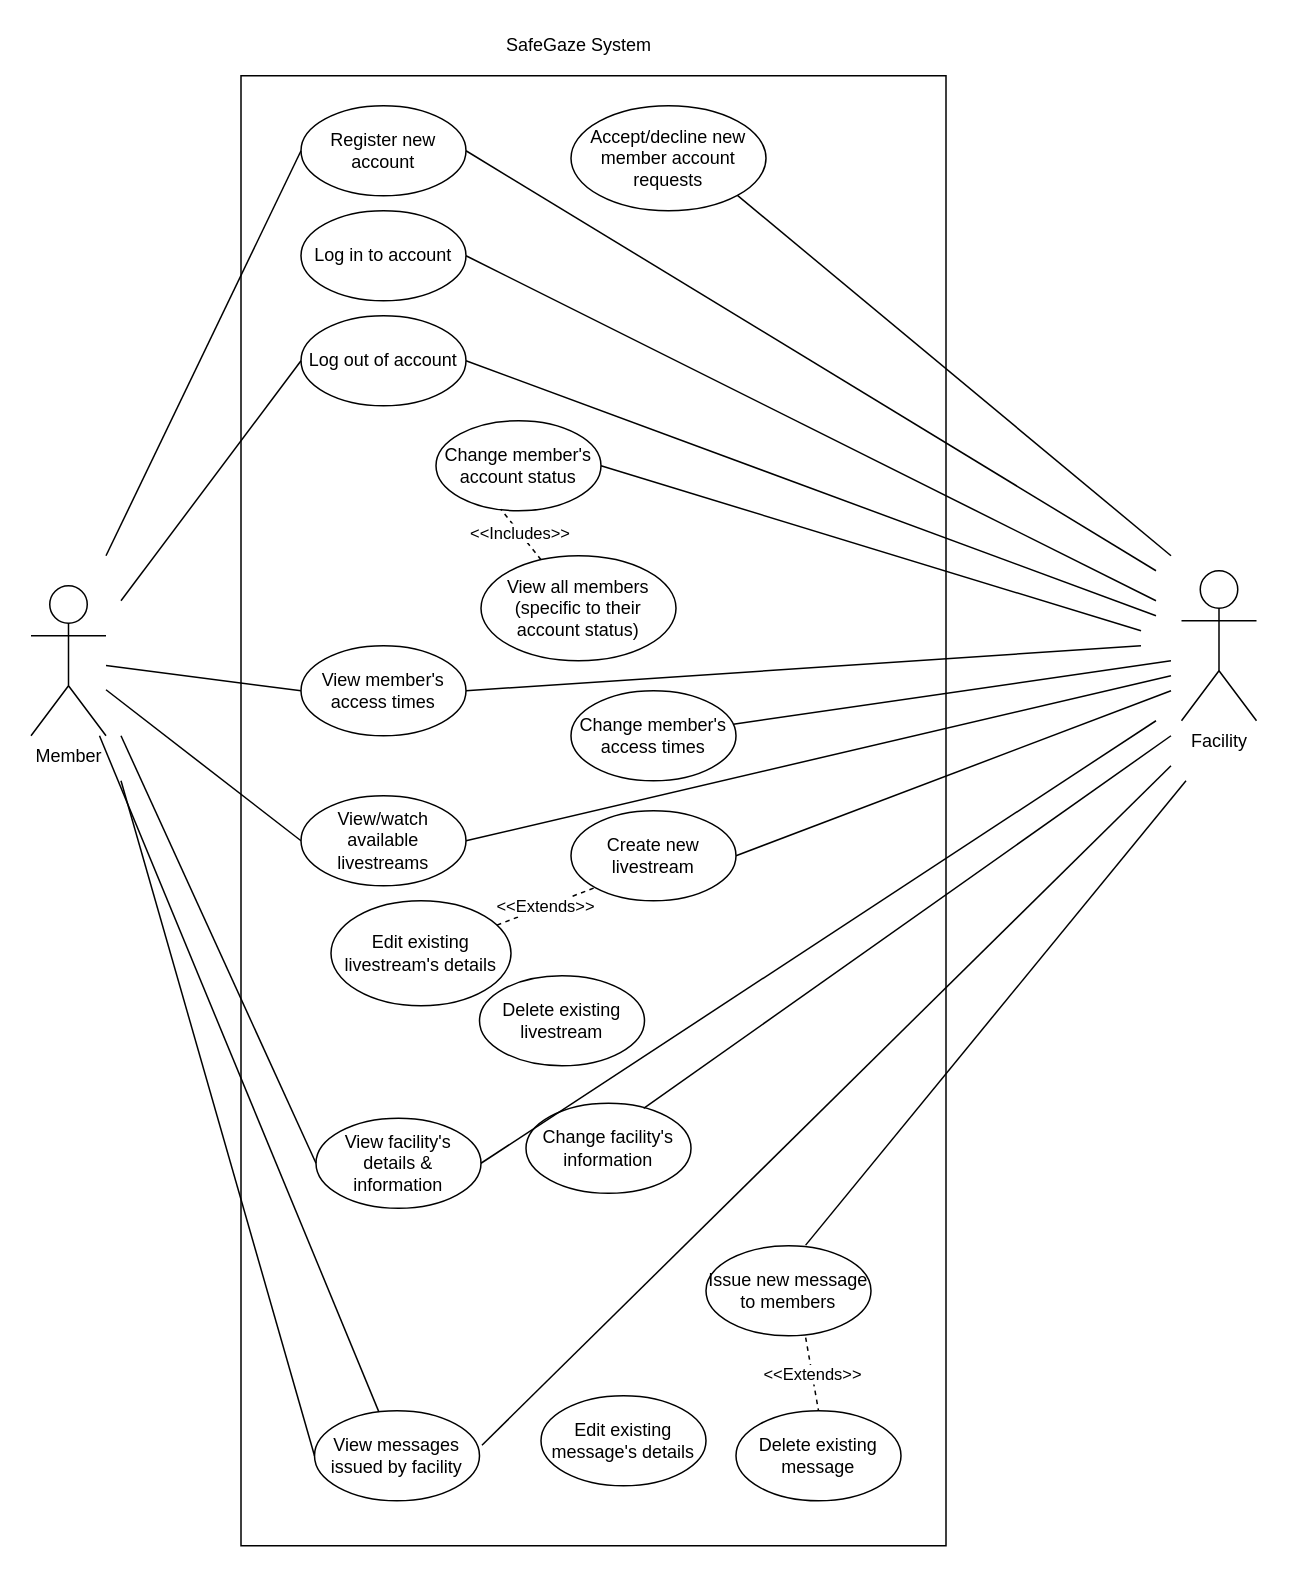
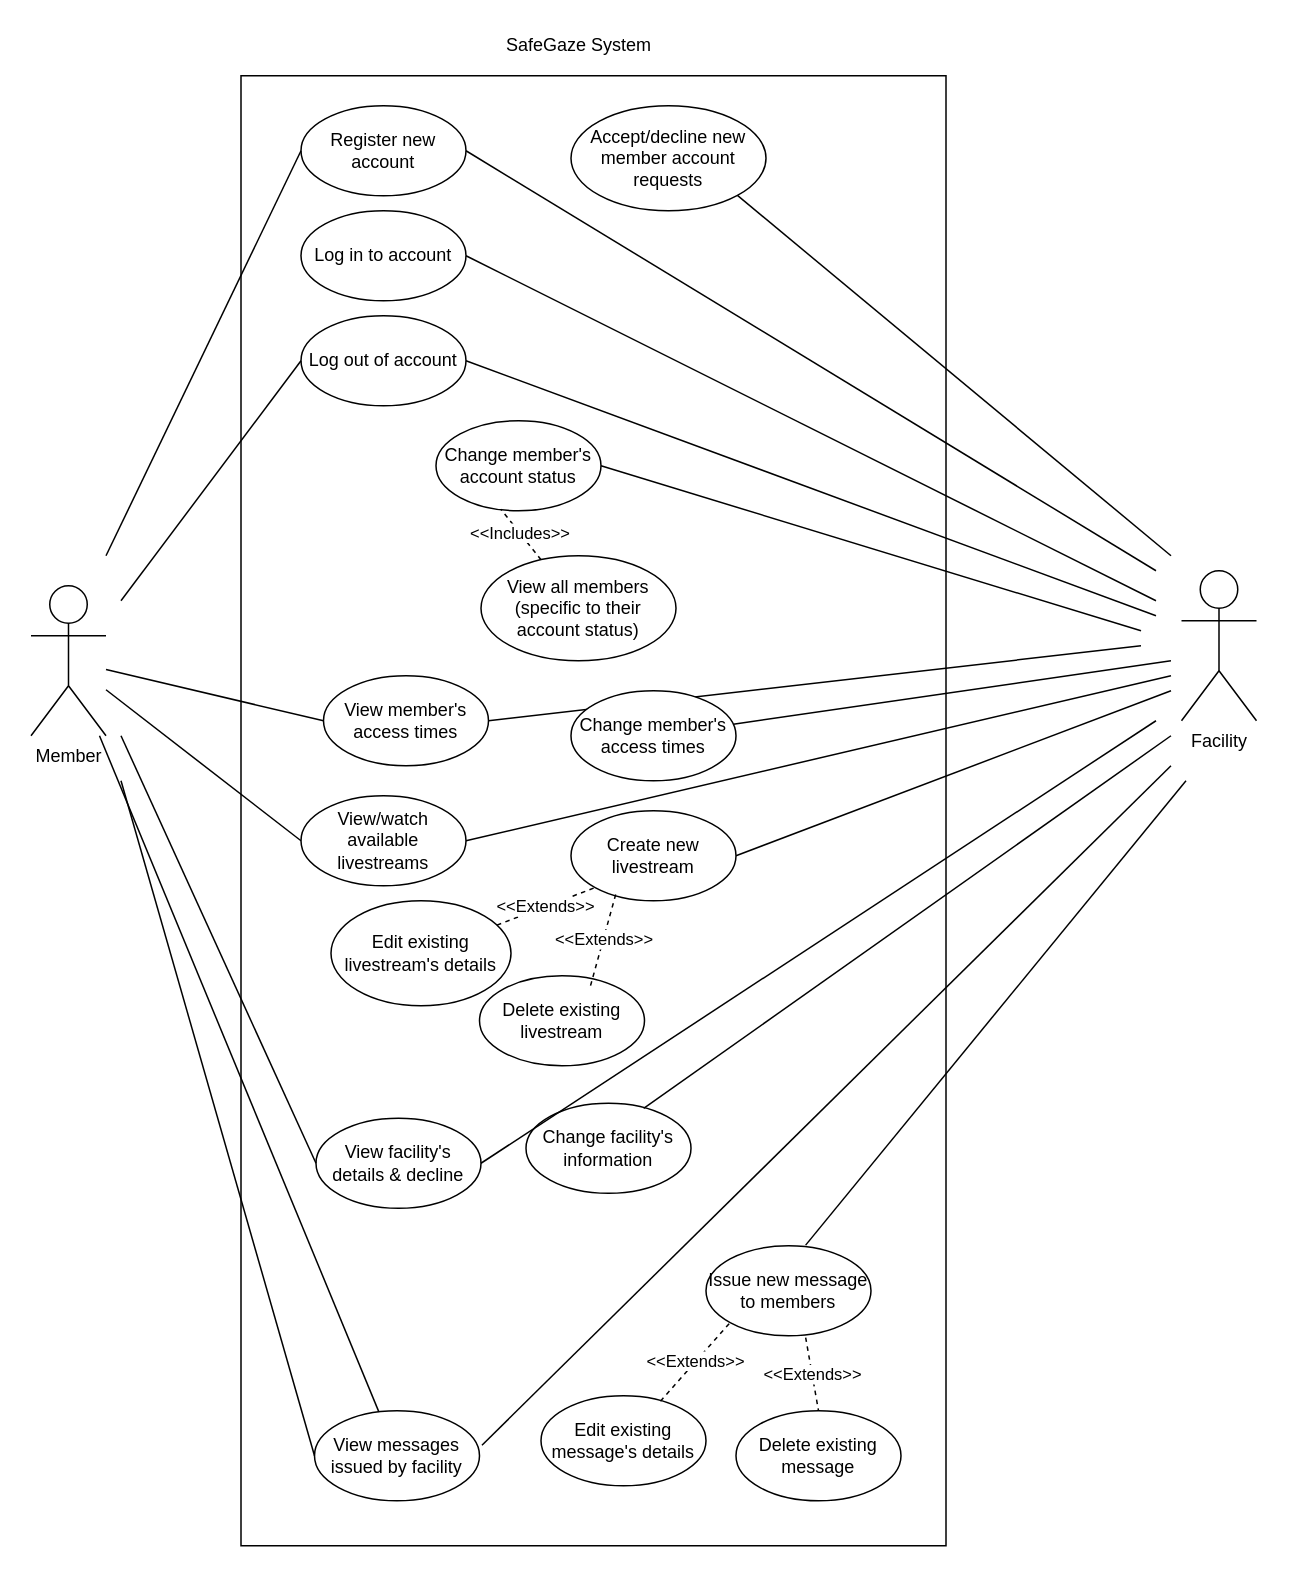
(383, 691) -> (406, 721)
none -> (603, 940)
(398, 1163) -> (398, 1163)
none -> (680, 1379)
